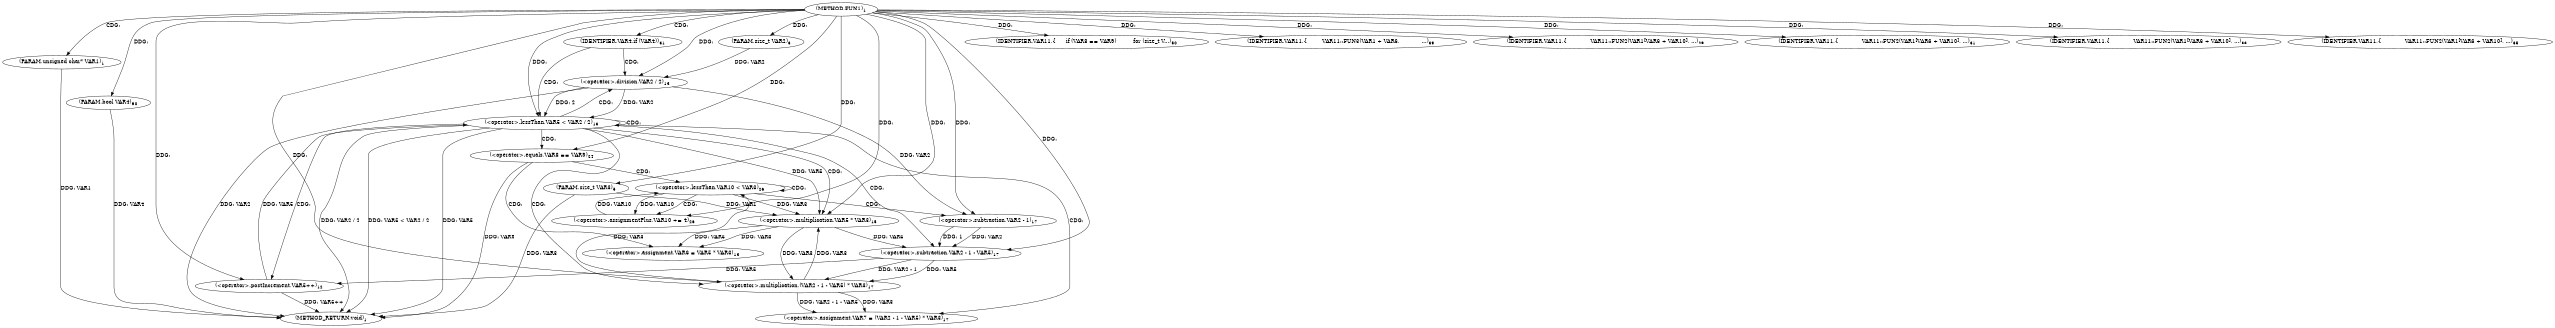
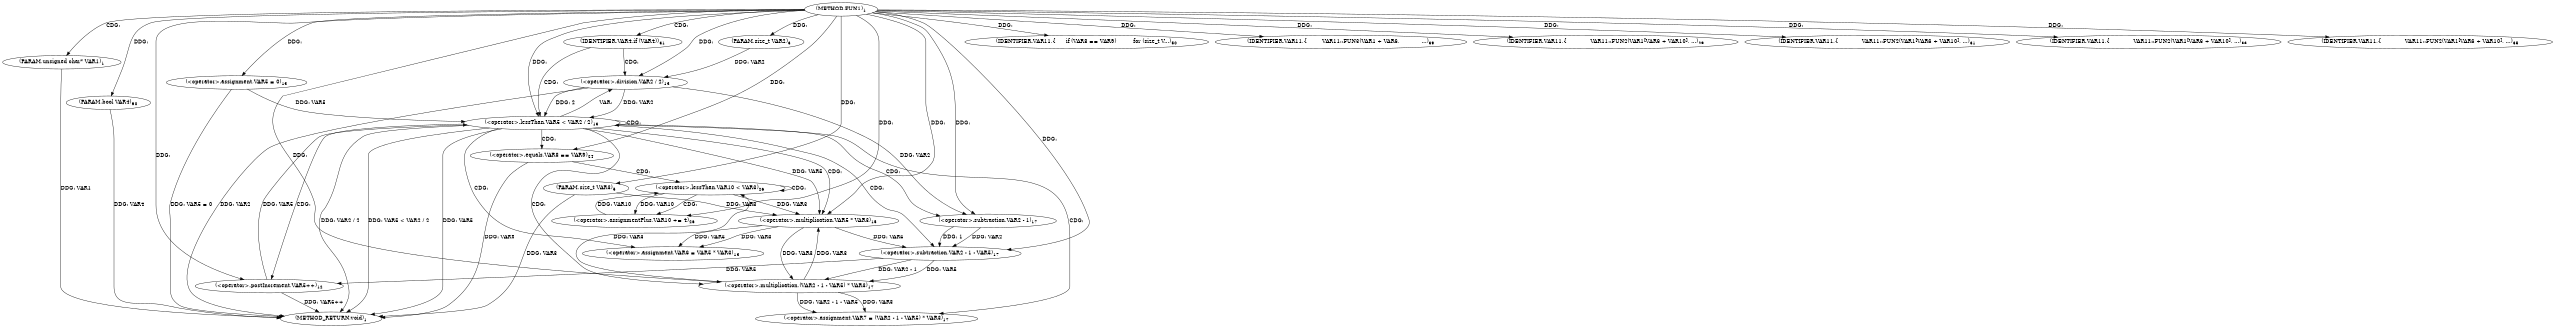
none -> (237, 82)
(607, 103) -> (607, 103)
(848, 204) -> (834, 140)
(742, 205) -> (742, 205)
(552, 232) -> (504, 225)
